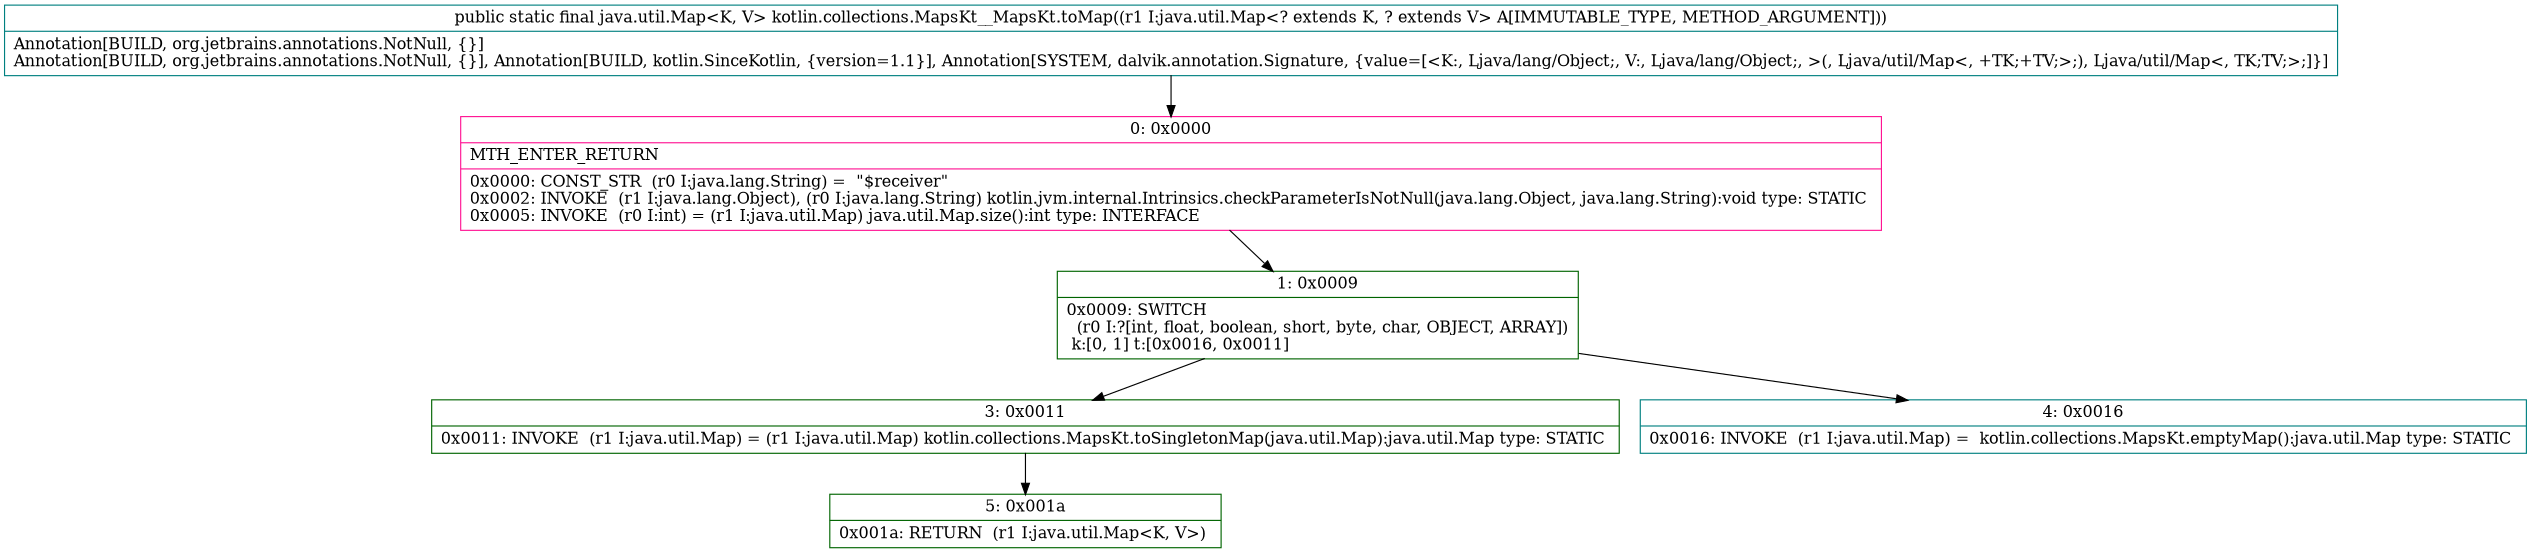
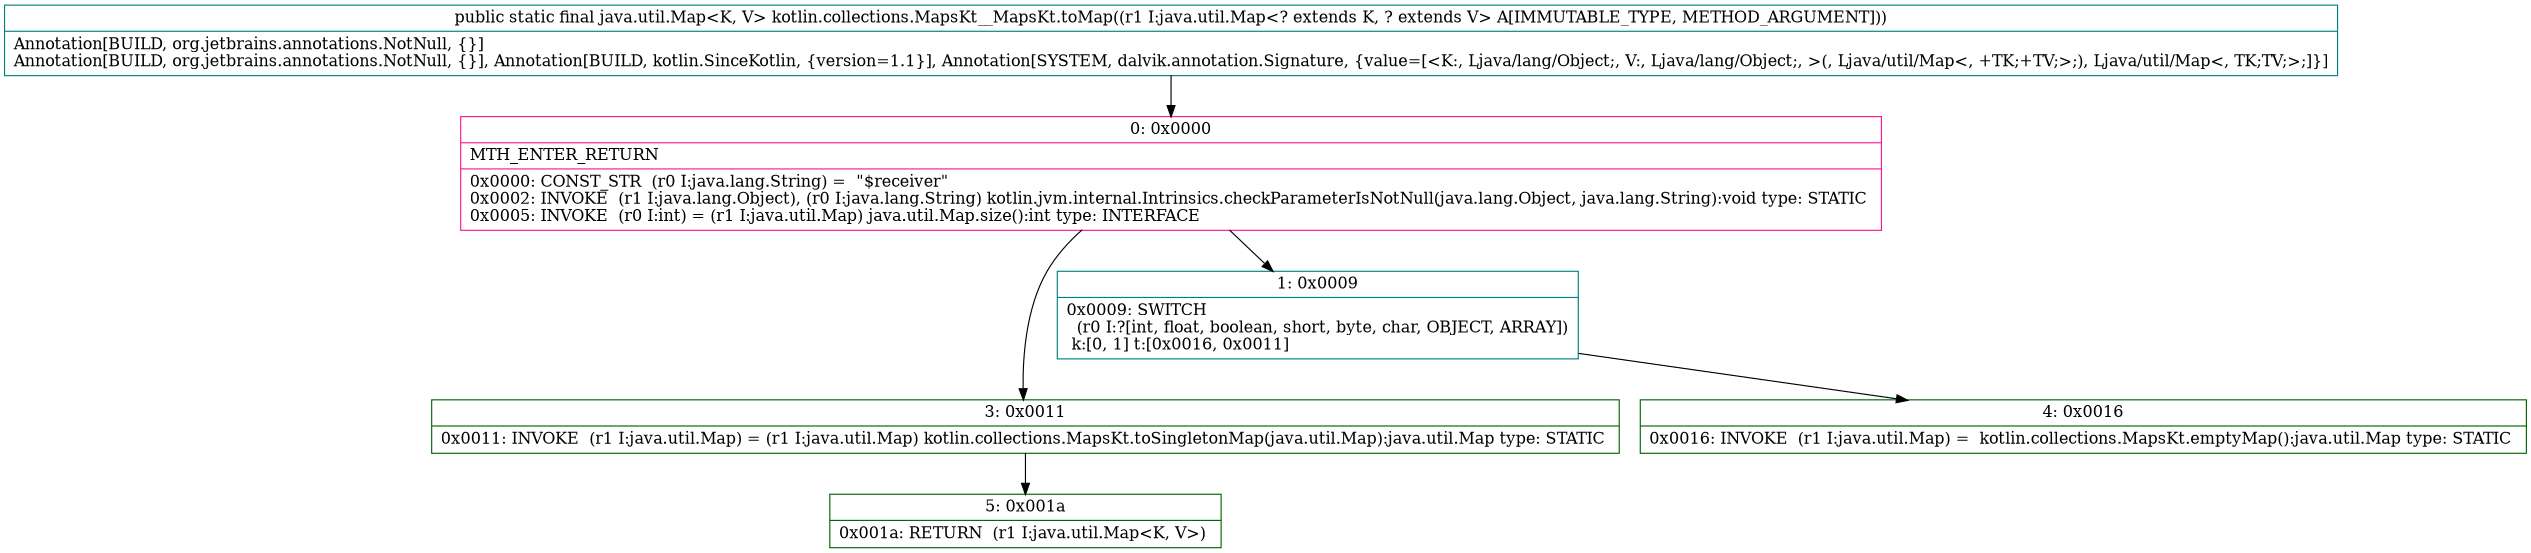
(1318, 315) -> (1318, 315)
(1154, 377) -> (1034, 302)
(2083, 427) -> (2083, 427)
